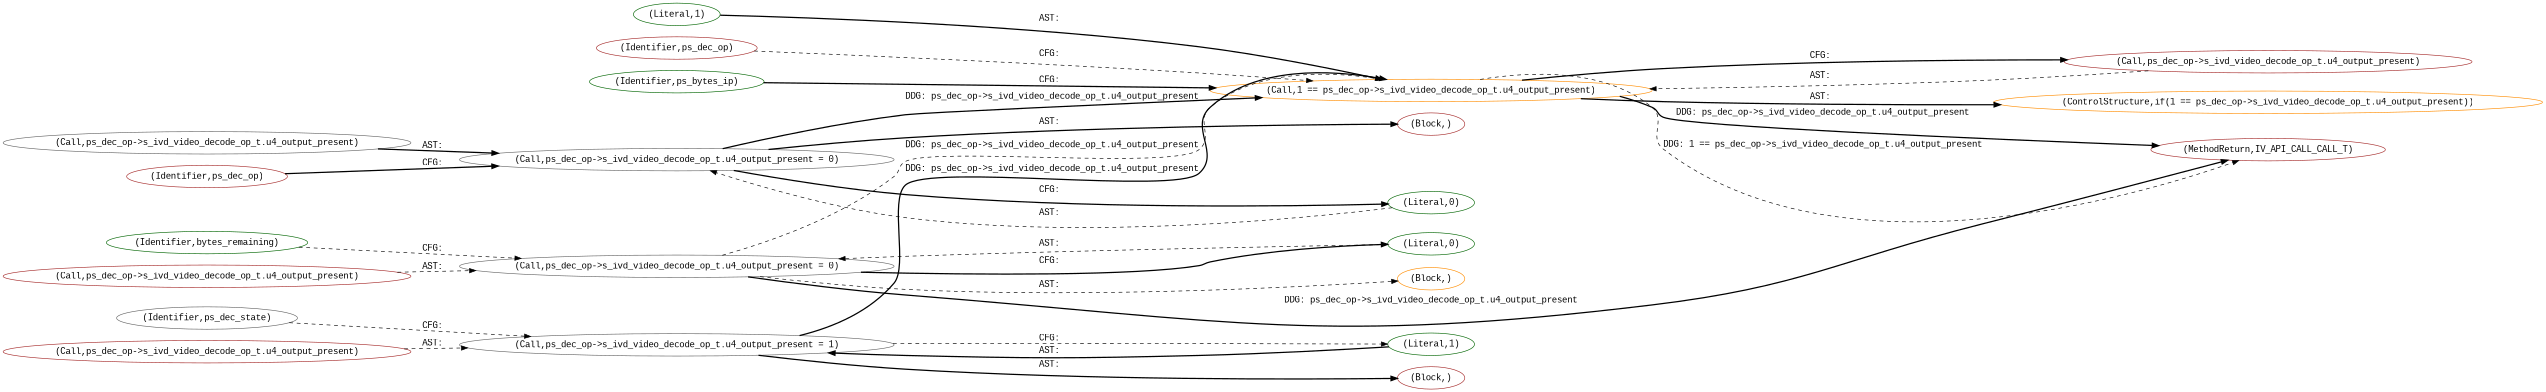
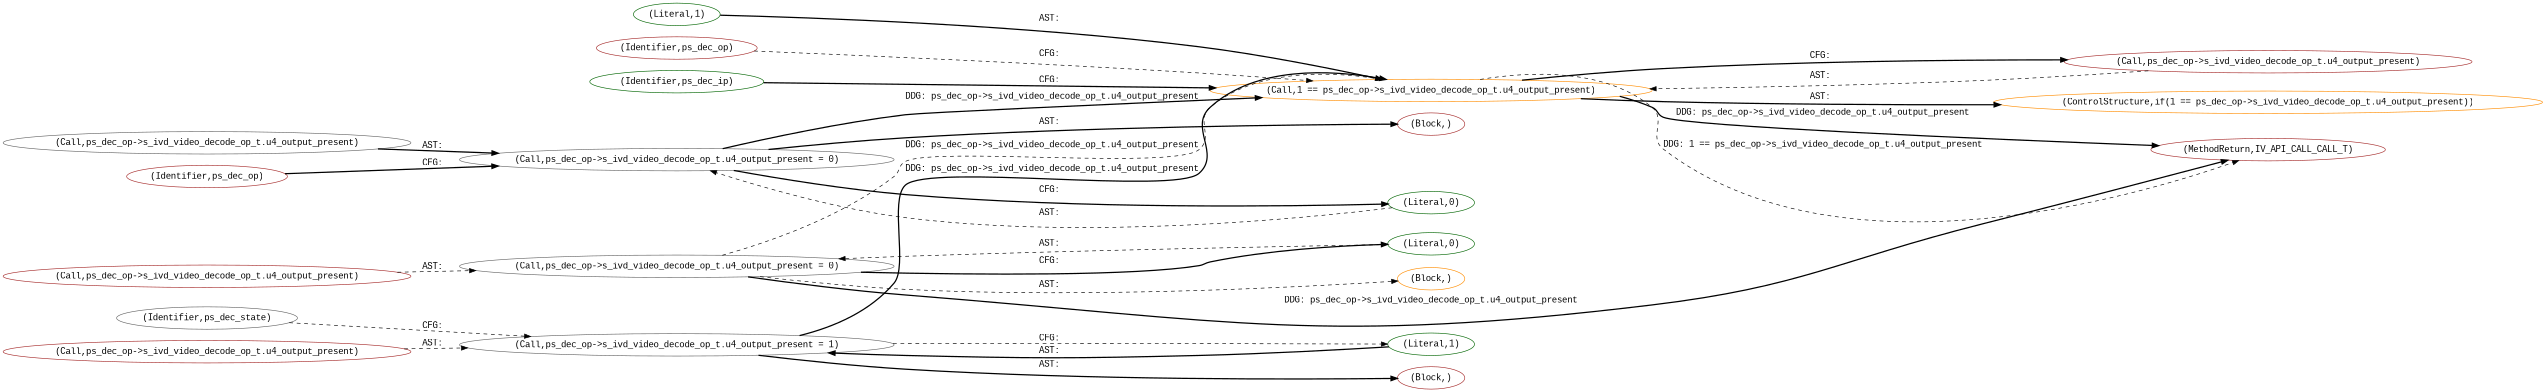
(677, 82) -> (677, 82)
(207, 243) -> none
